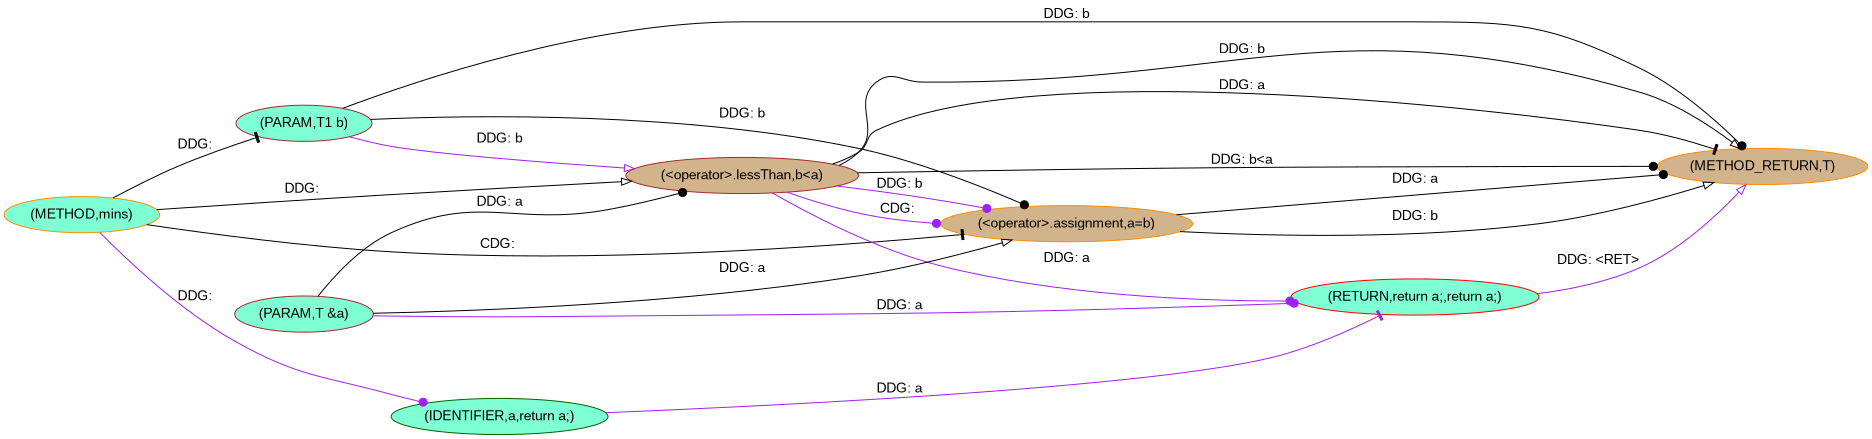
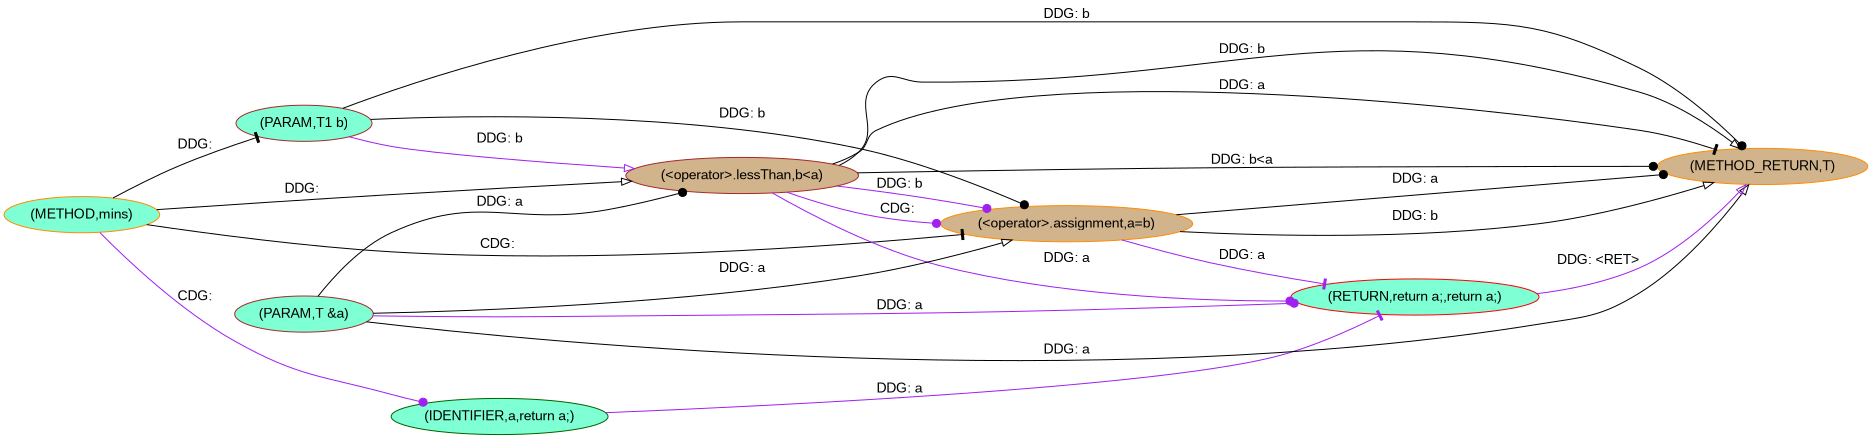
none -> (1221, 265)
(197, 297) -> (197, 297)
none -> (1078, 359)
